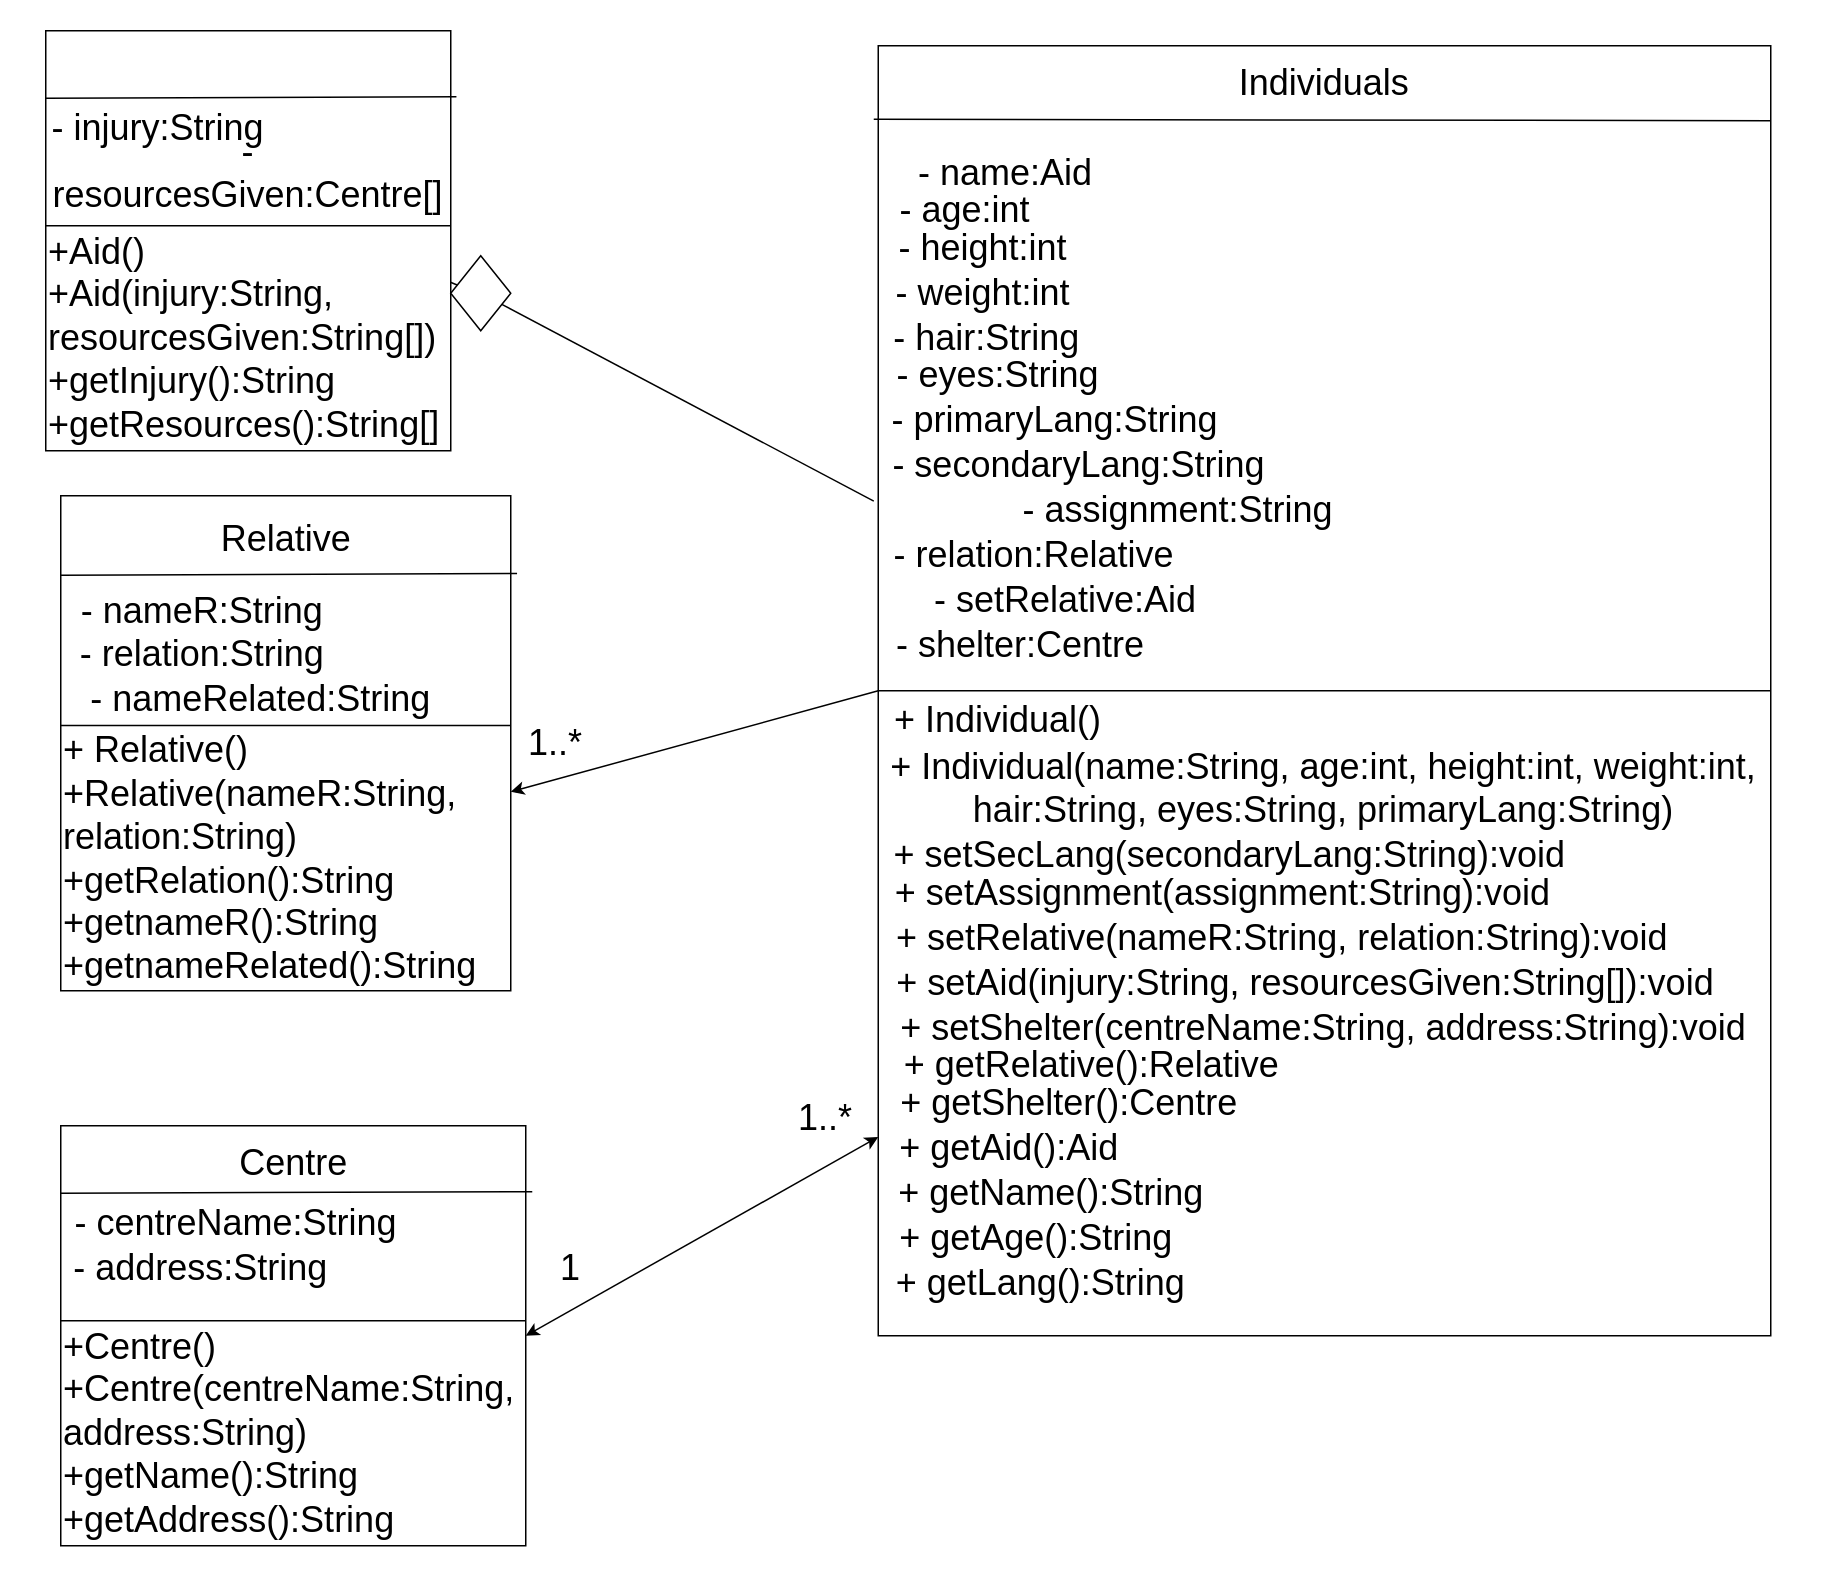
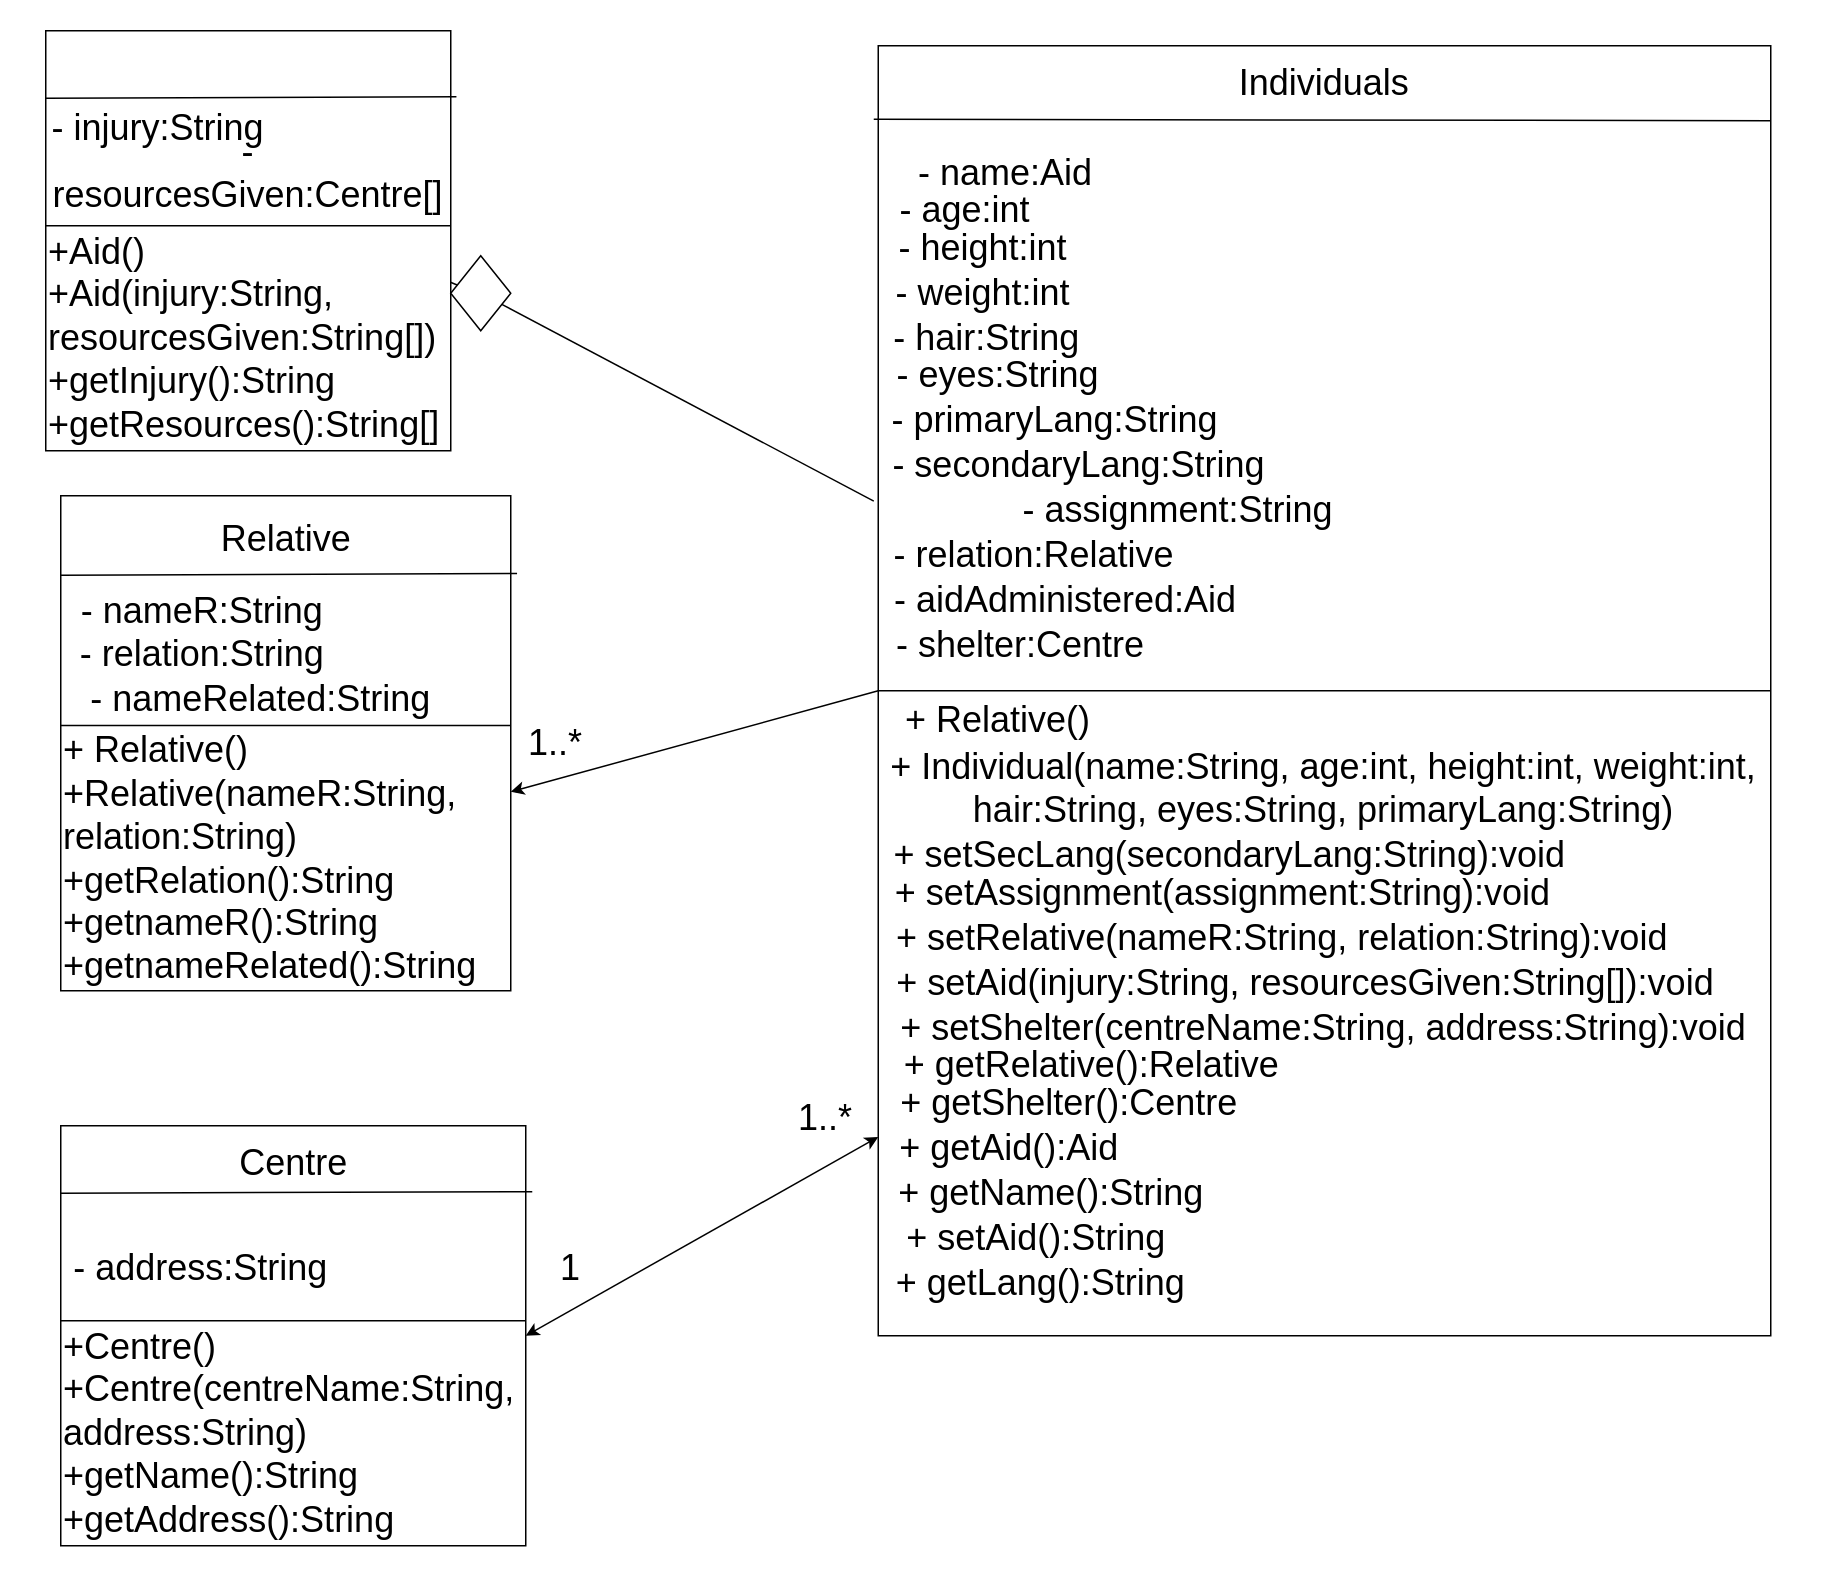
(1066, 601) -> (1066, 601)
(998, 721) -> (998, 721)
(236, 1223) -> none
(1037, 1238) -> (1037, 1238)
